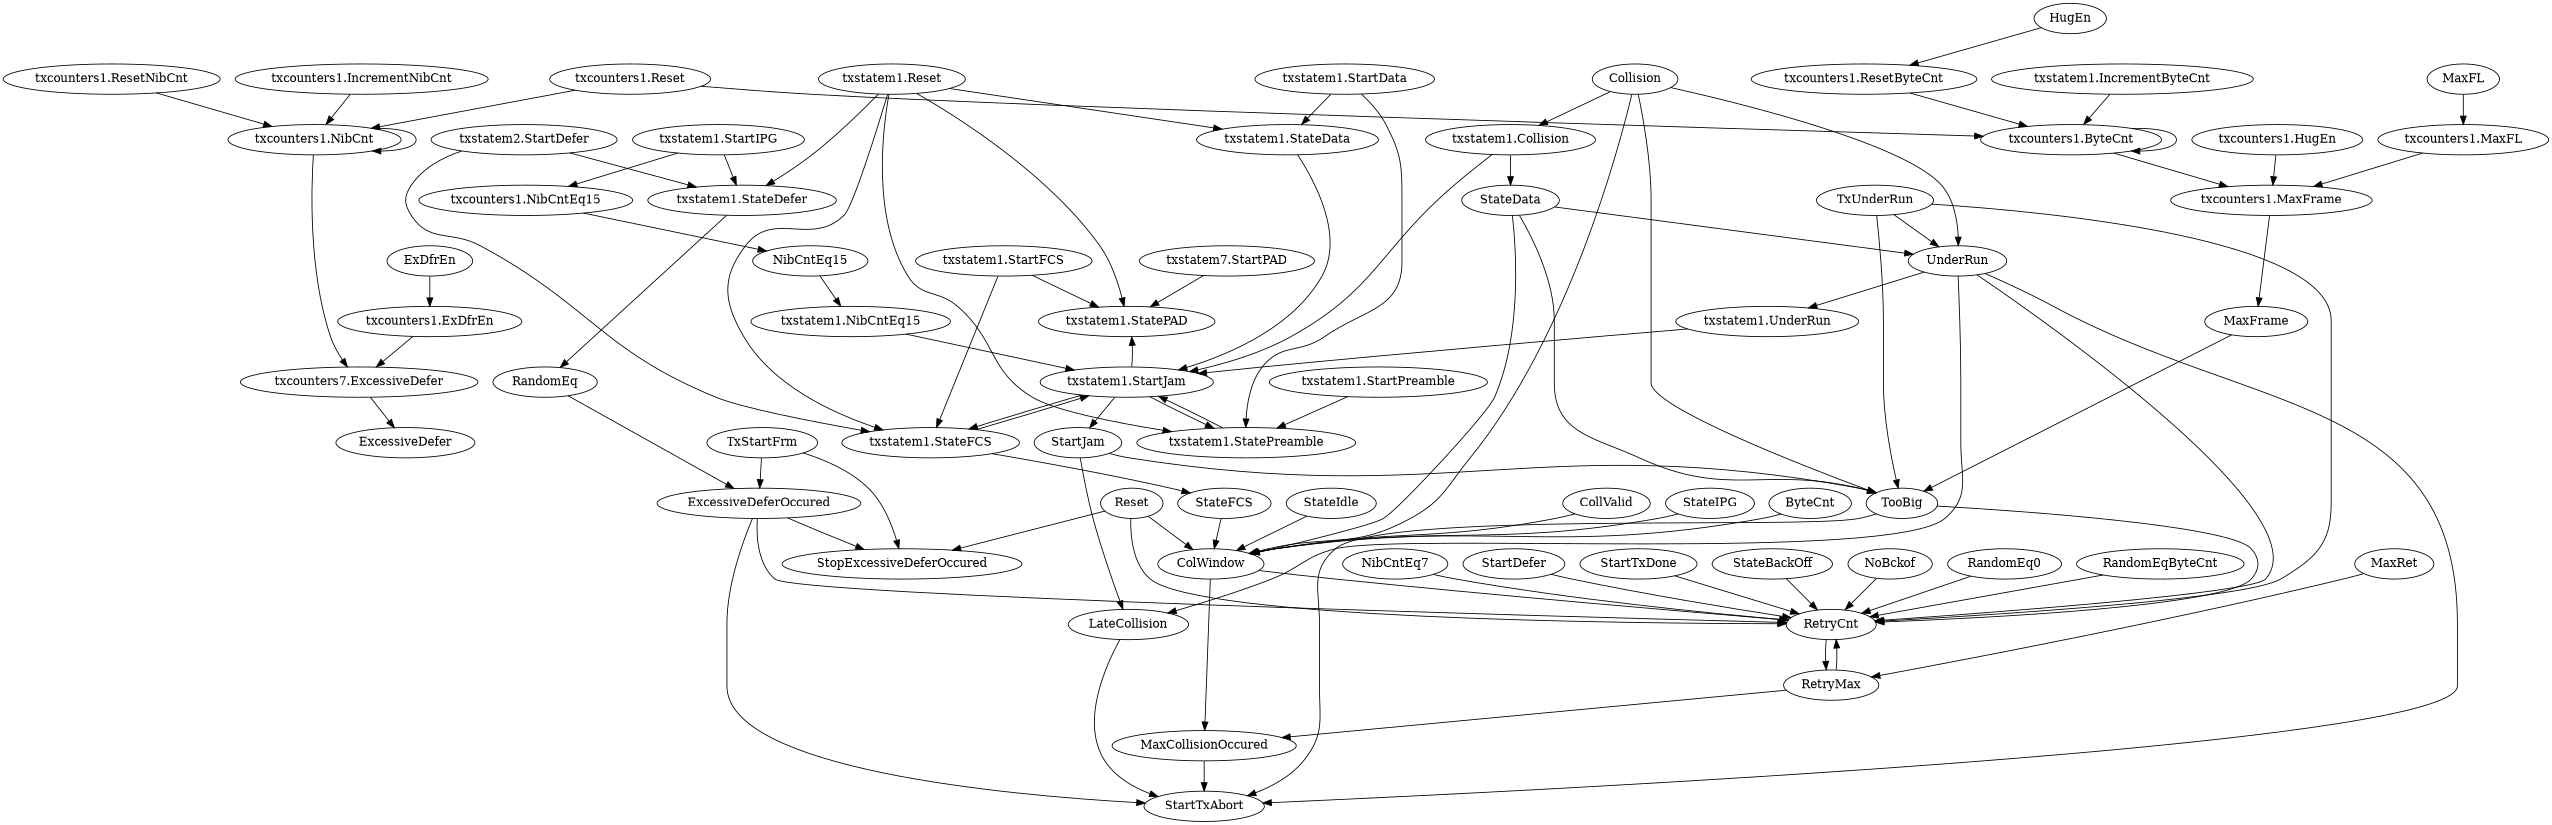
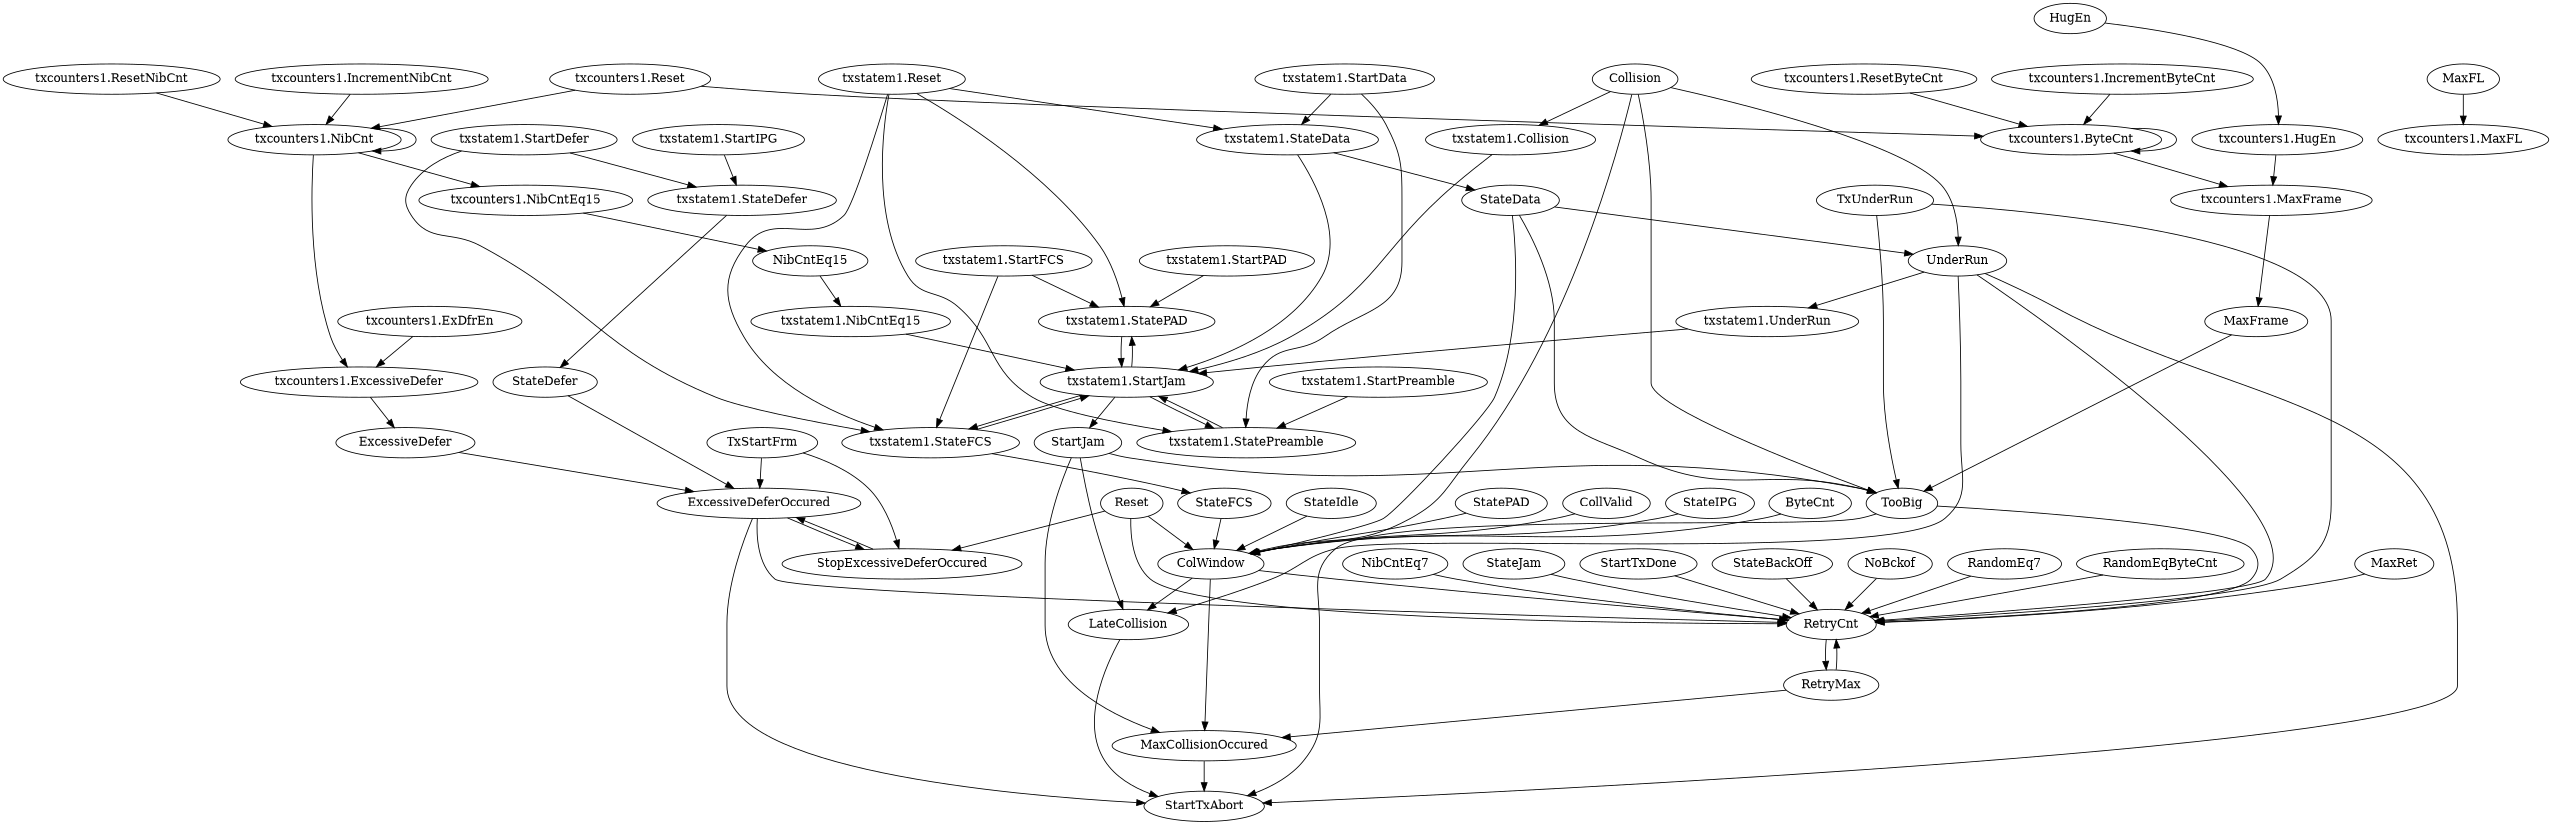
(1980, 45) -> (2213, 42)
(2122, 79) -> (2122, 79)
(524, 140) -> (524, 140)
(829, 141) -> none
(637, 165) -> (415, 169)
(1511, 166) -> (1393, 169)
(2372, 169) -> none
(1913, 228) -> none
(430, 261) -> none
(1227, 261) -> (1227, 261)
none -> (1121, 348)
(359, 382) -> (359, 382)
(545, 382) -> (545, 382)
none -> (572, 471)
none -> (1501, 503)
none -> (839, 535)
(1514, 564) -> (1514, 564)
(2005, 564) -> (2005, 564)
none -> (1171, 593)
none -> (1045, 619)
(2123, 628) -> (2246, 594)
